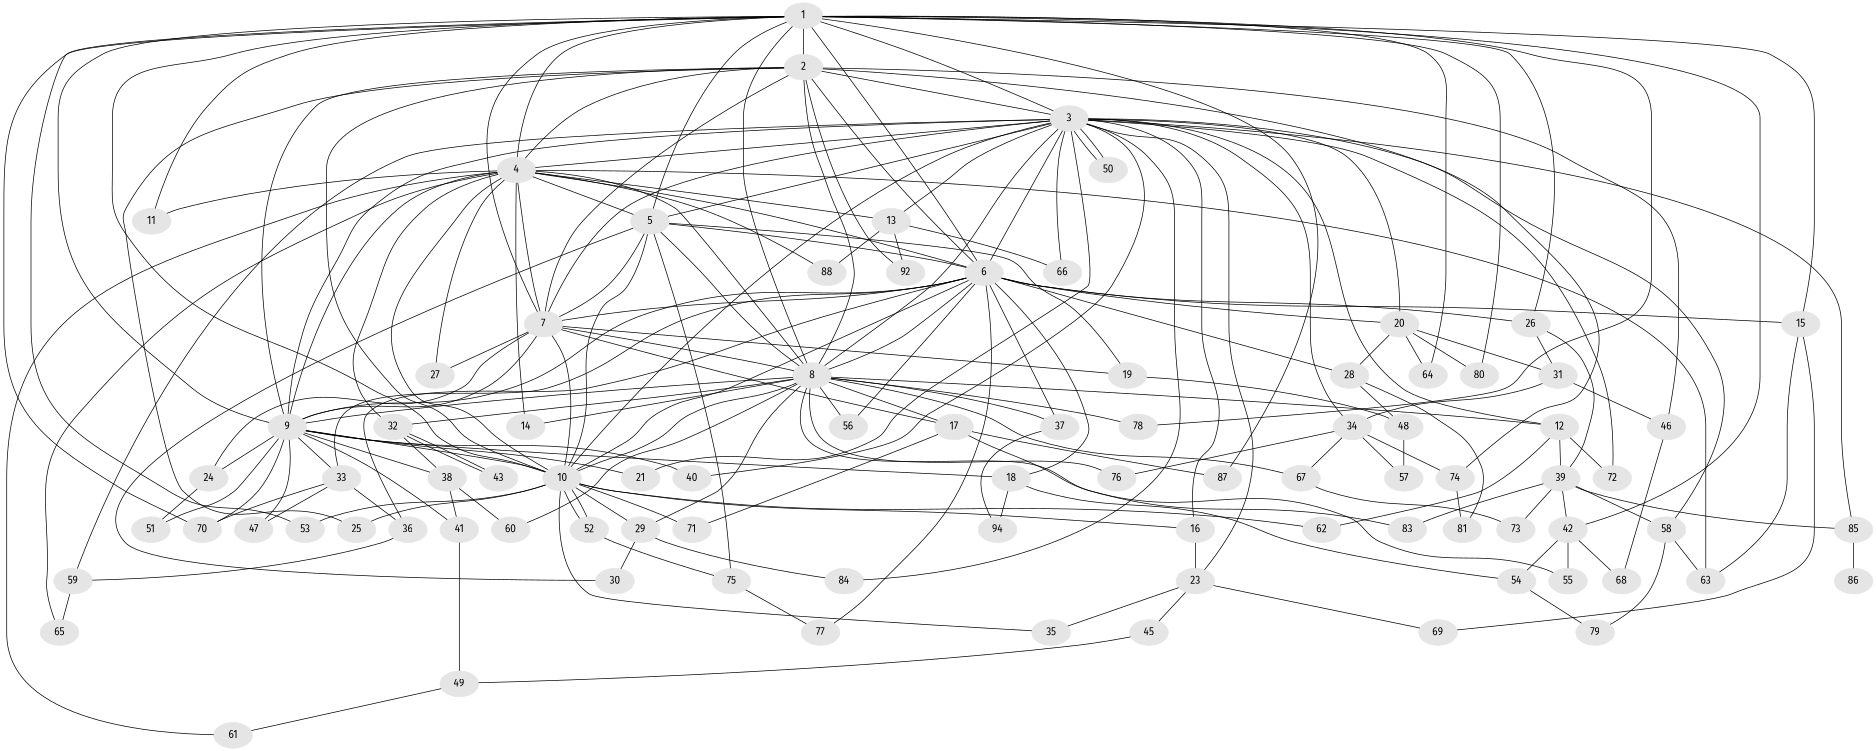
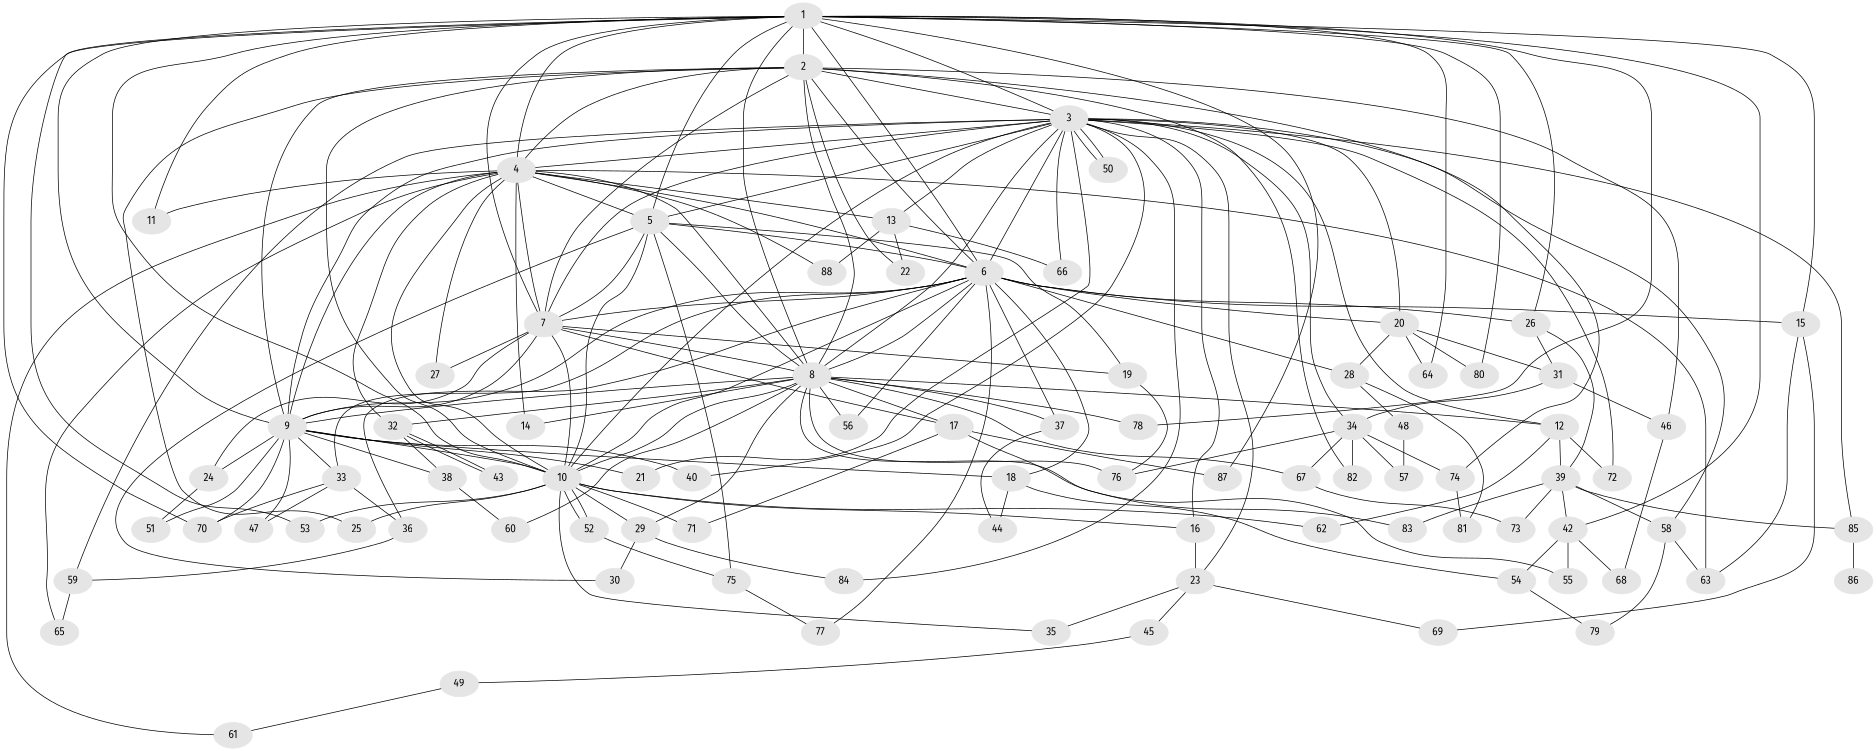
(905, 273) -> (905, 273)
(1269, 390) -> (1167, 430)
none -> (1352, 478)
(459, 530) -> none
(998, 530) -> (998, 530)
